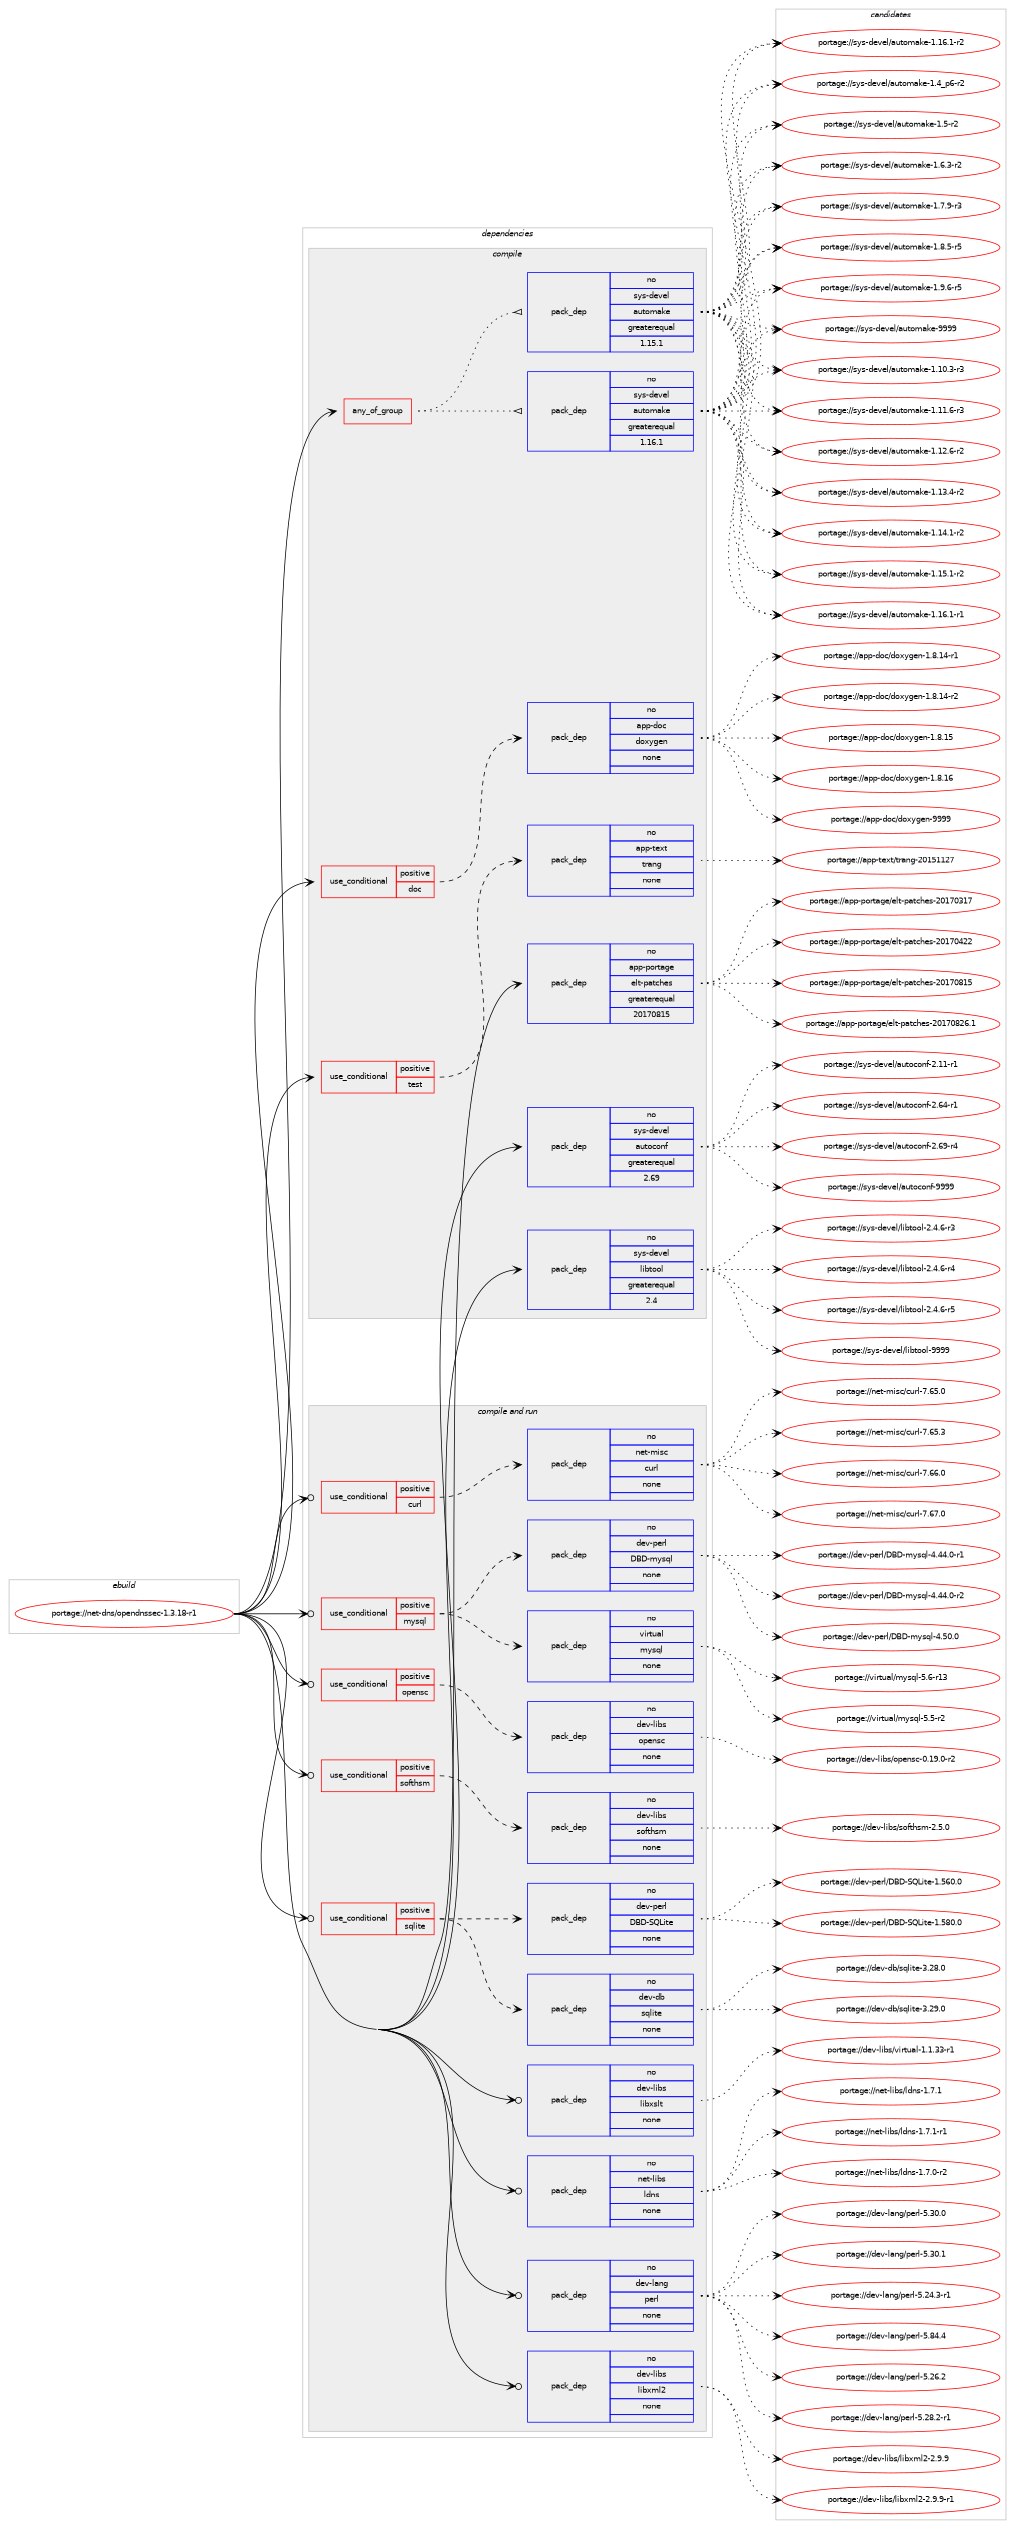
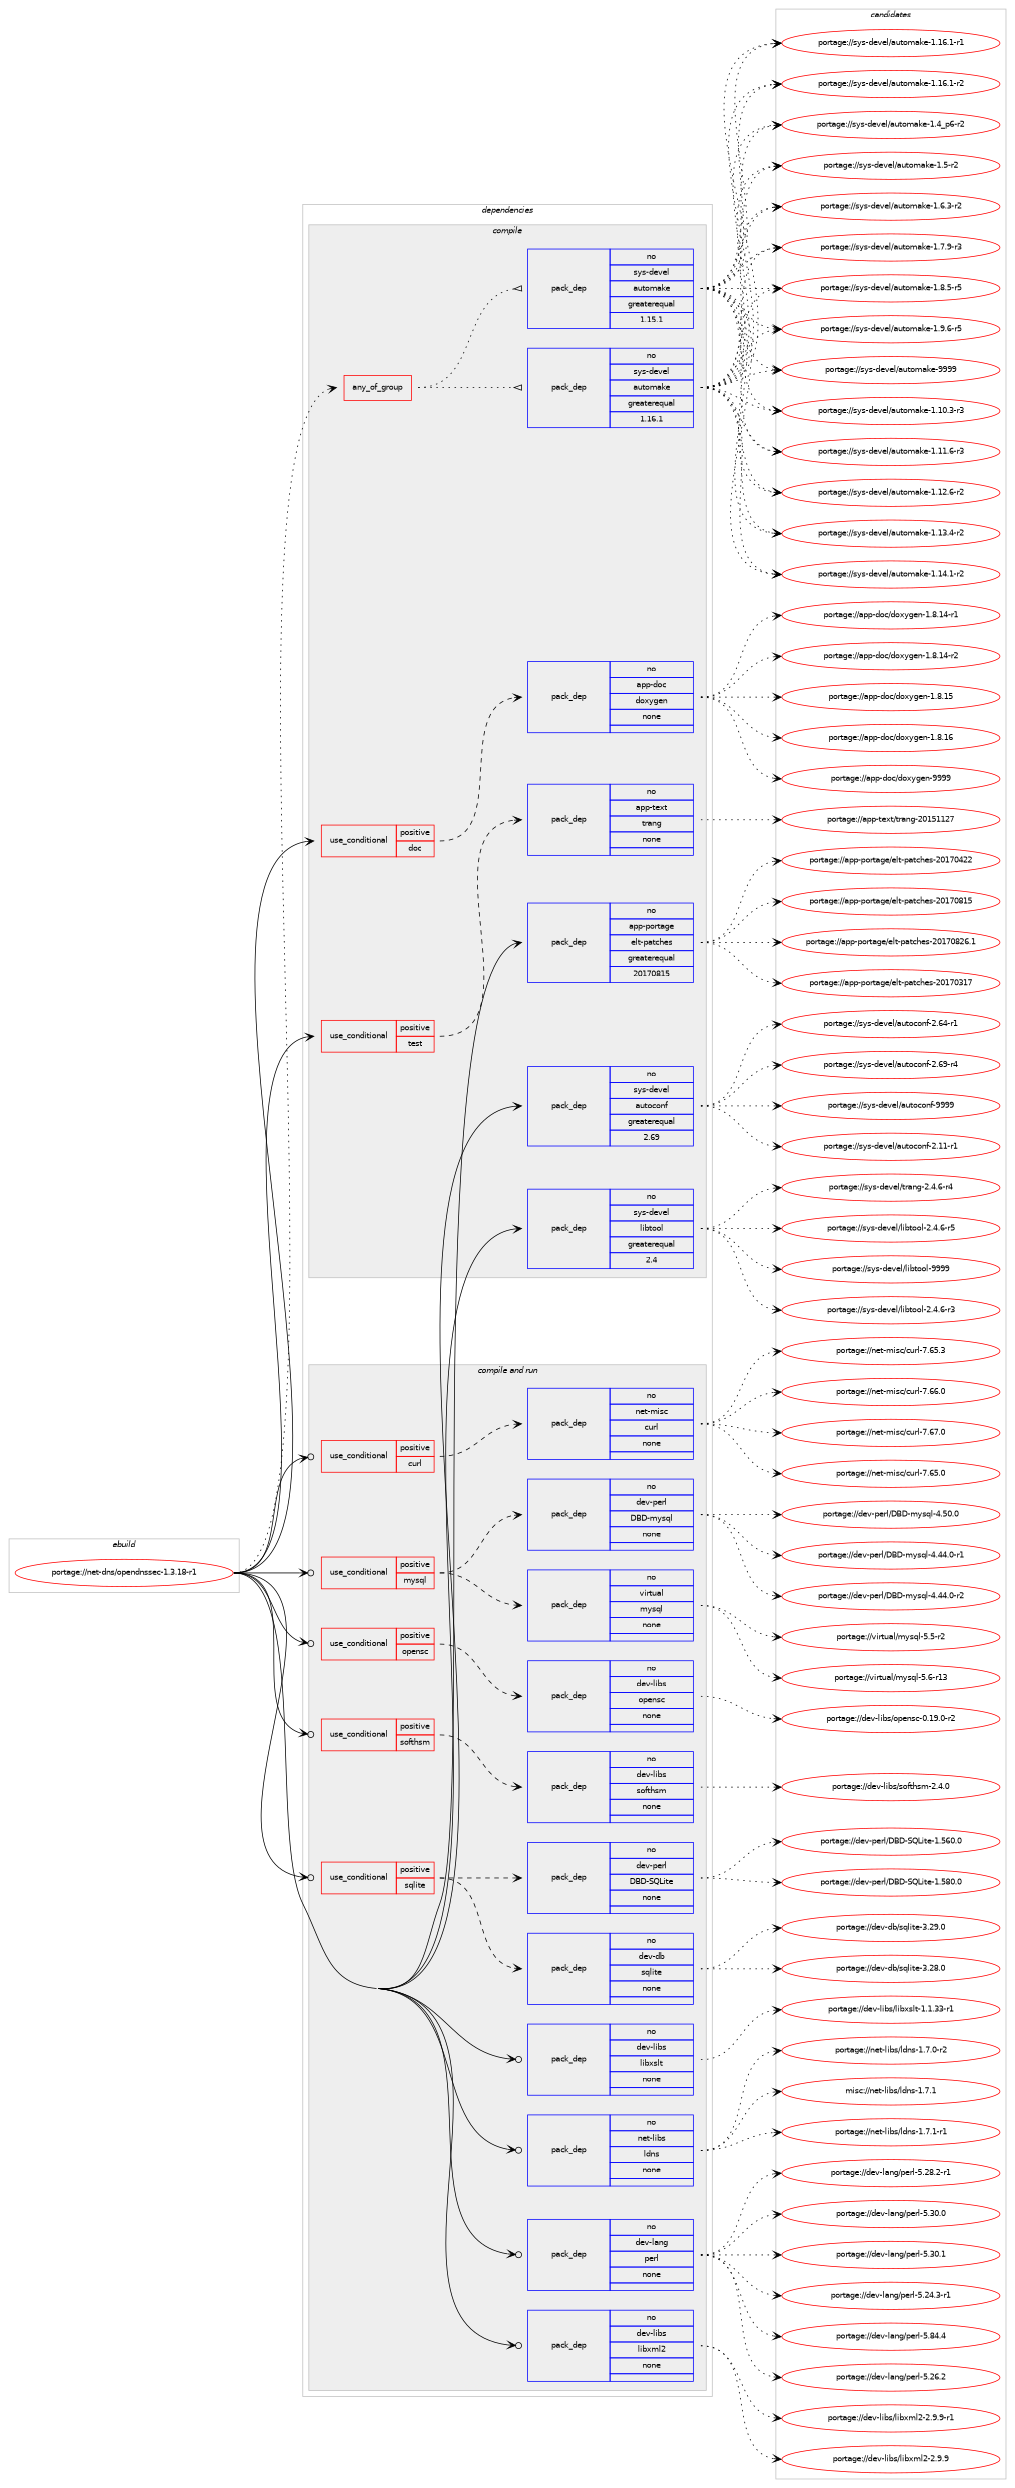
(891, 575) -> none
(285, 1015) -> (285, 983)
(891, 1269) -> (891, 1188)
(891, 1828) -> (891, 1787)
(891, 2051) -> (891, 2010)
(891, 2091) -> (891, 2091)
